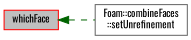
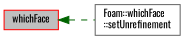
(141, 20) -> (138, 20)
